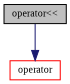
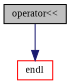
(35, 70) -> (35, 70)
